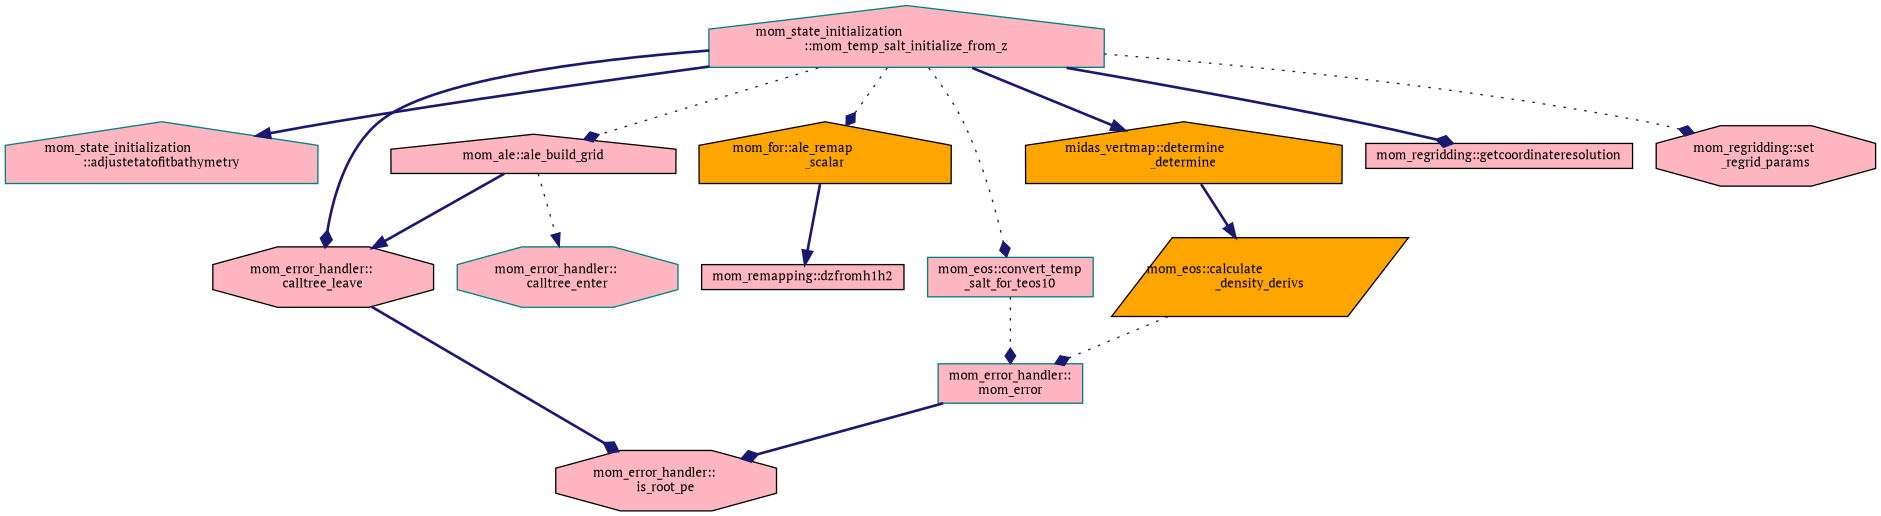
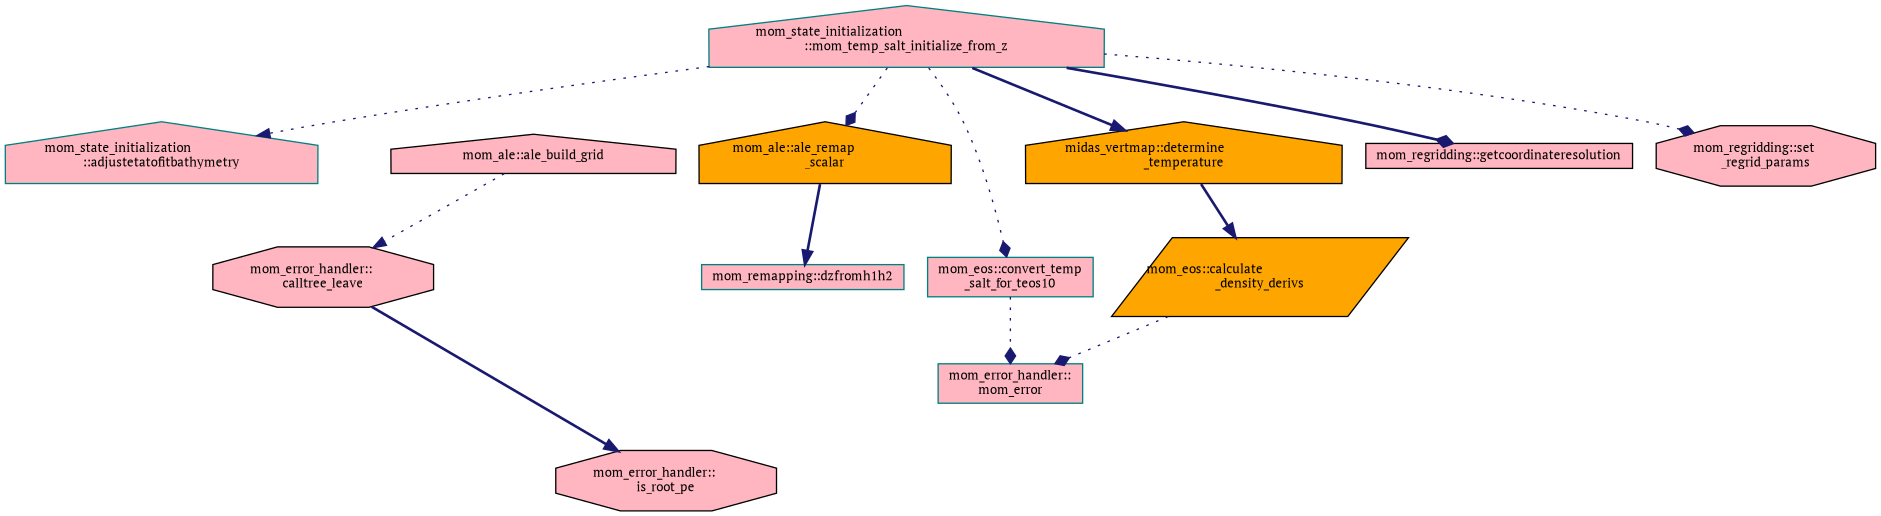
(480, 82) -> none
(489, 98) -> (489, 98)
(709, 101) -> none
(825, 156) -> (825, 156)
(1184, 156) -> (1184, 156)
(444, 207) -> (444, 207)
(568, 277) -> none
(803, 277) -> (803, 277)
(489, 376) -> (489, 376)
(850, 429) -> none
